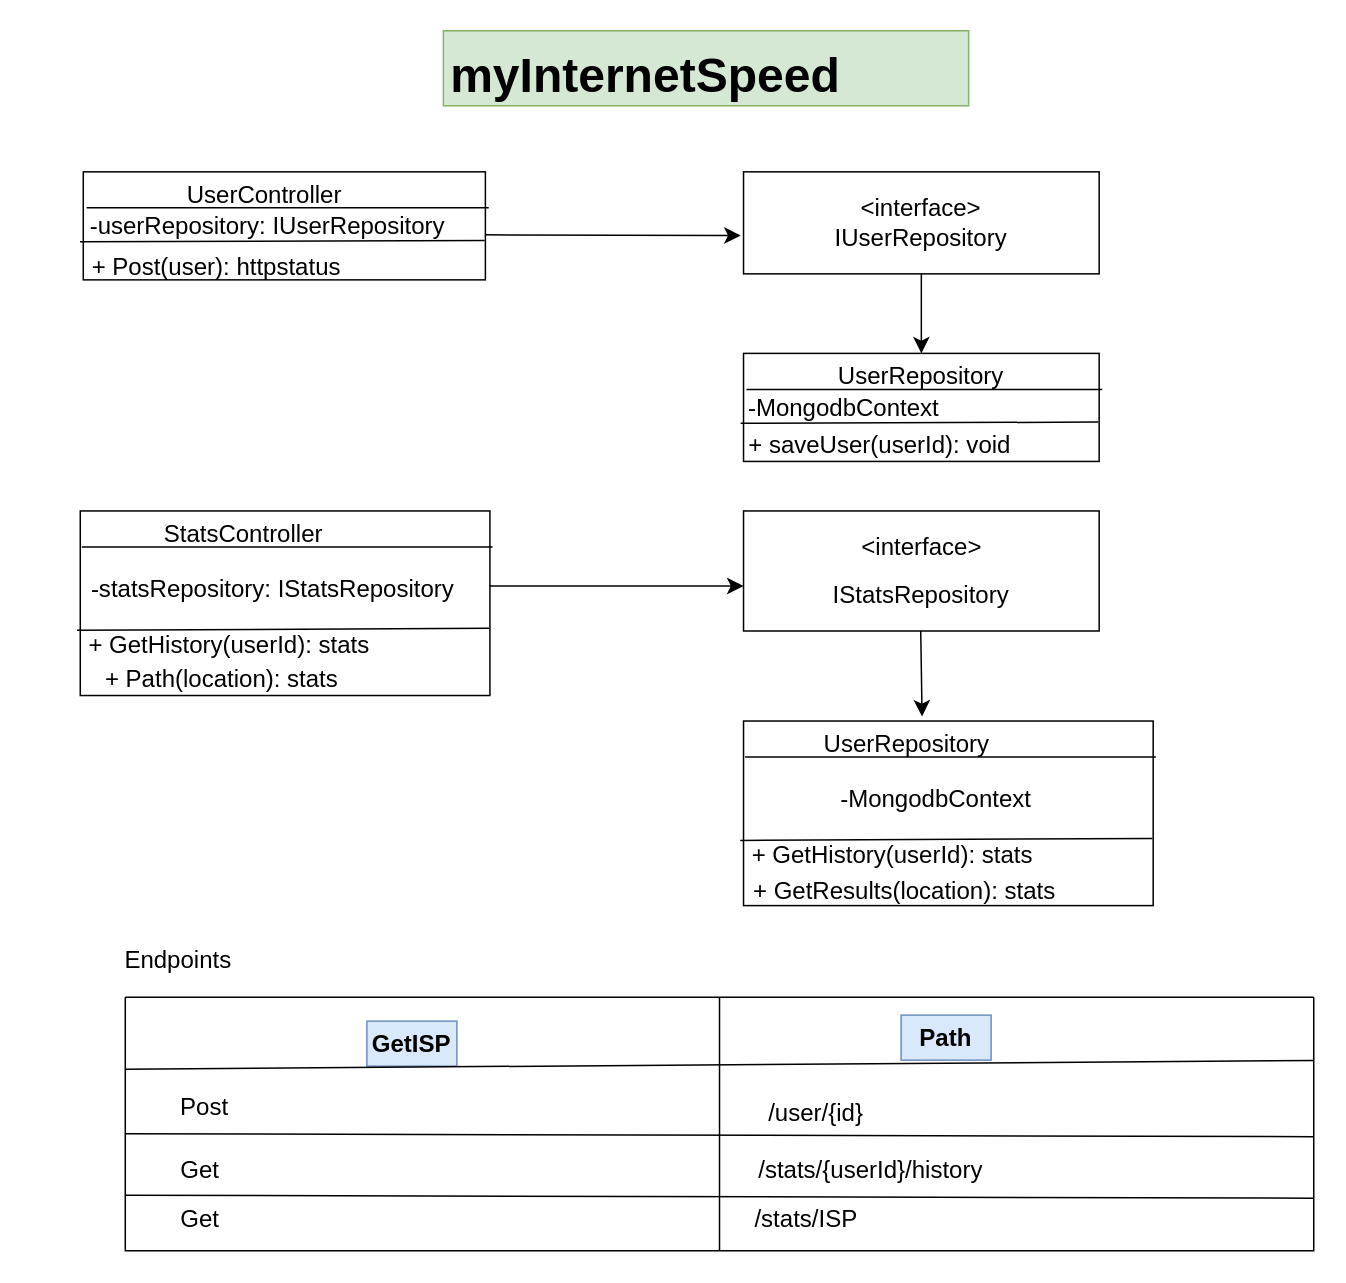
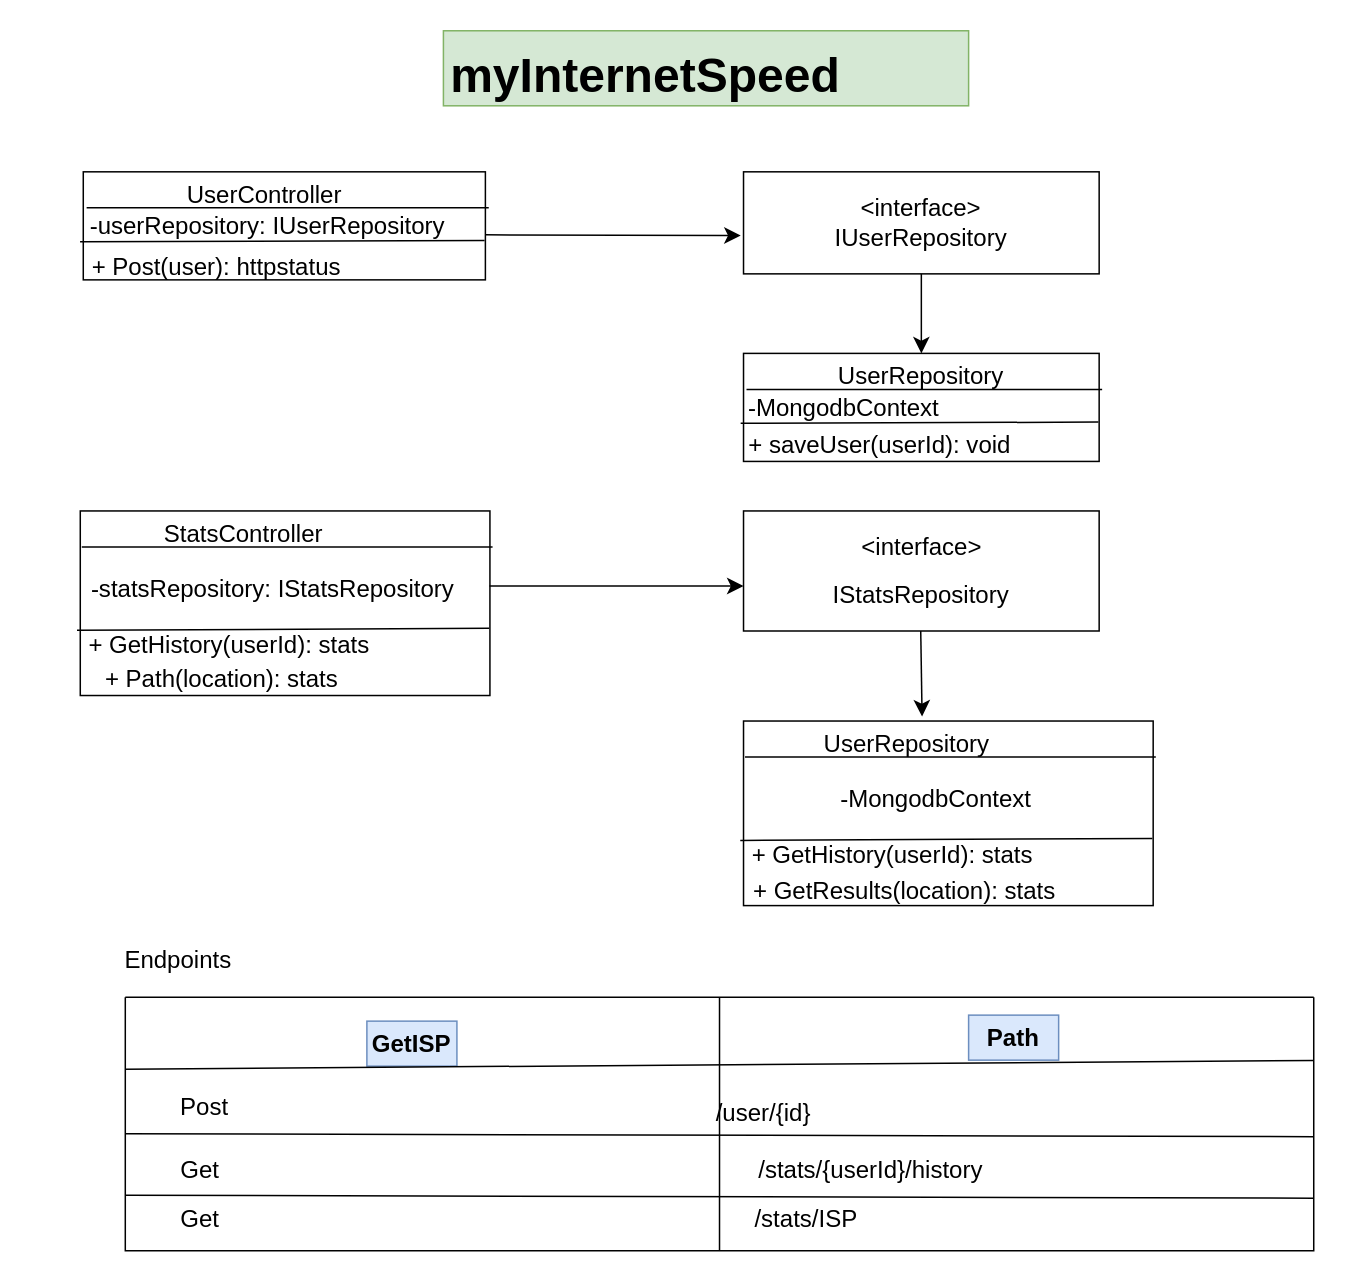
(946, 1037) -> (1013, 1037)
(816, 1112) -> (764, 1112)
